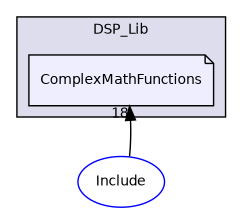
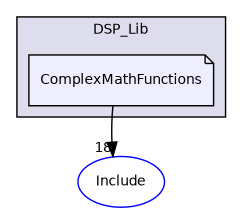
(131, 138) -> (112, 126)
